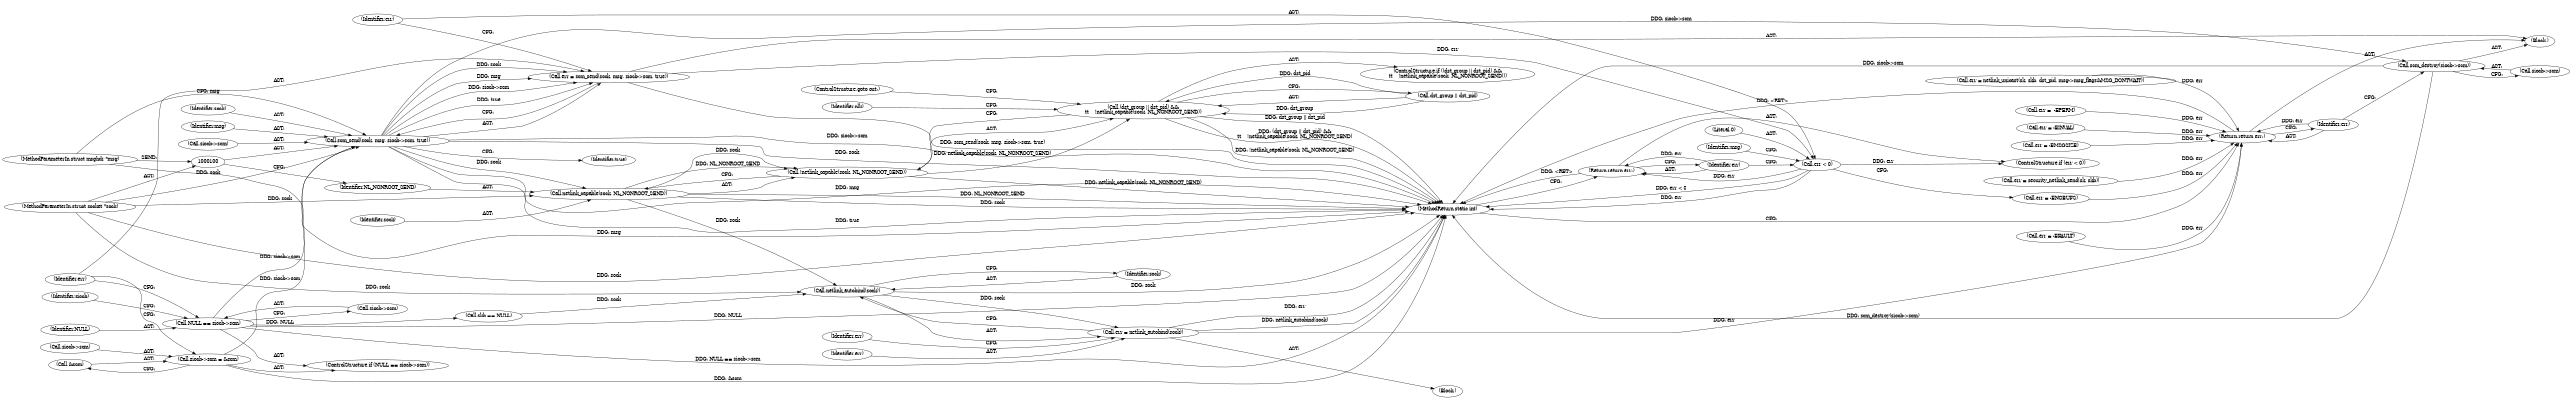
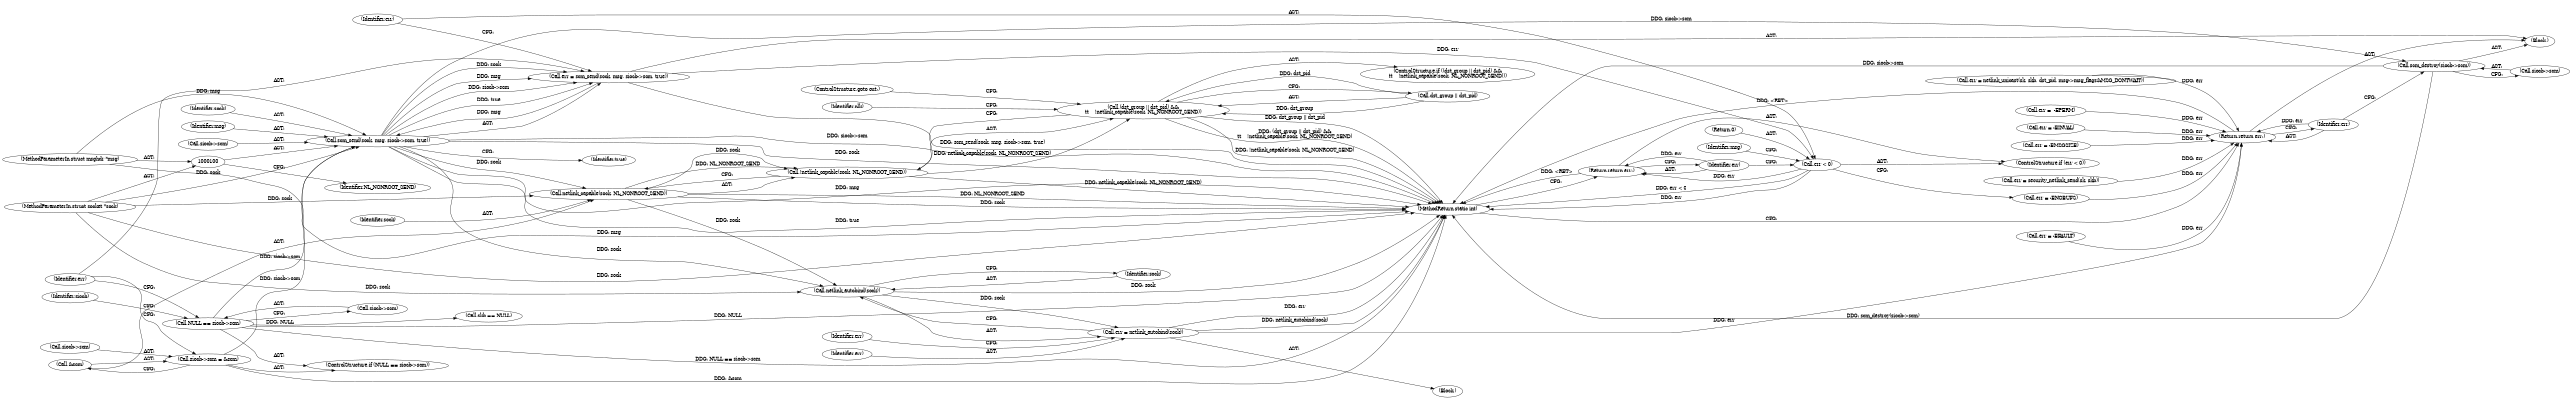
(208, 91) -> (208, 91)
(489, 113) -> (489, 113)
(1724, 130) -> (1724, 130)
(150, 158) -> (150, 158)
(1883, 162) -> (1883, 162)
(480, 191) -> (313, 242)
(661, 304) -> (582, 258)
(70, 330) -> none
